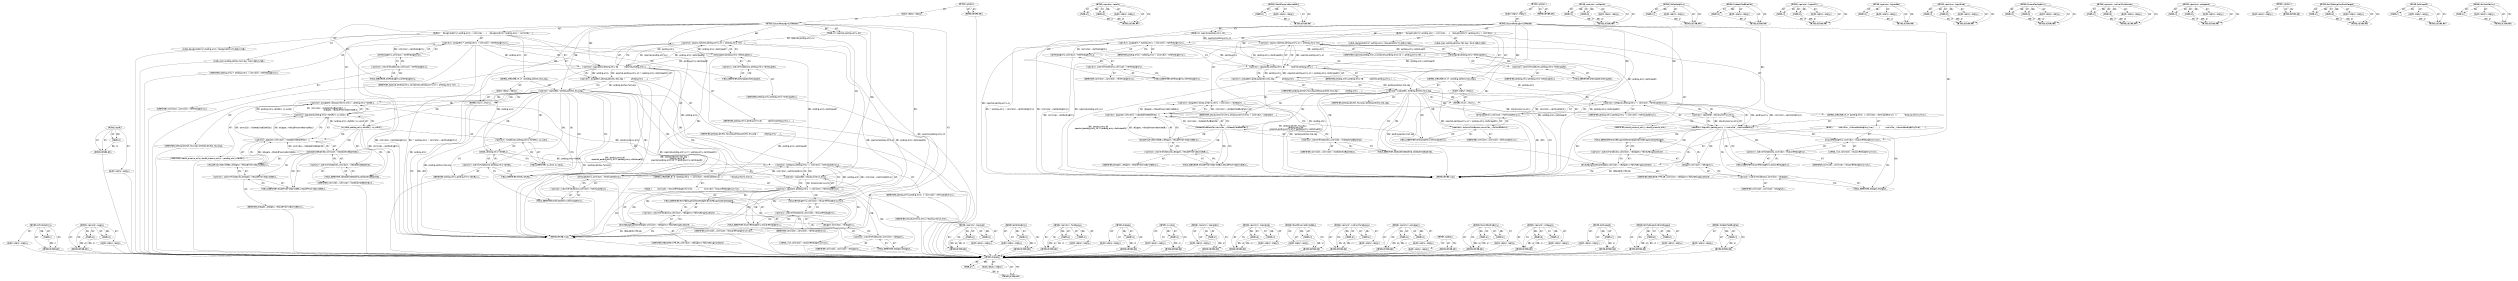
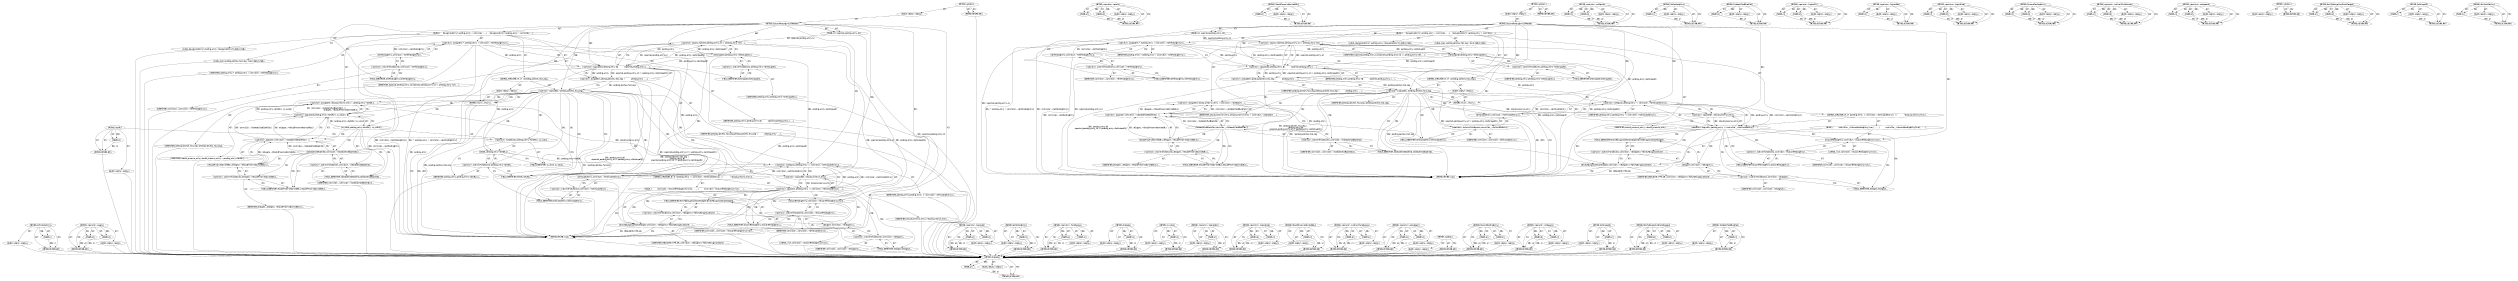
(530, 155) -> (307, 135)
